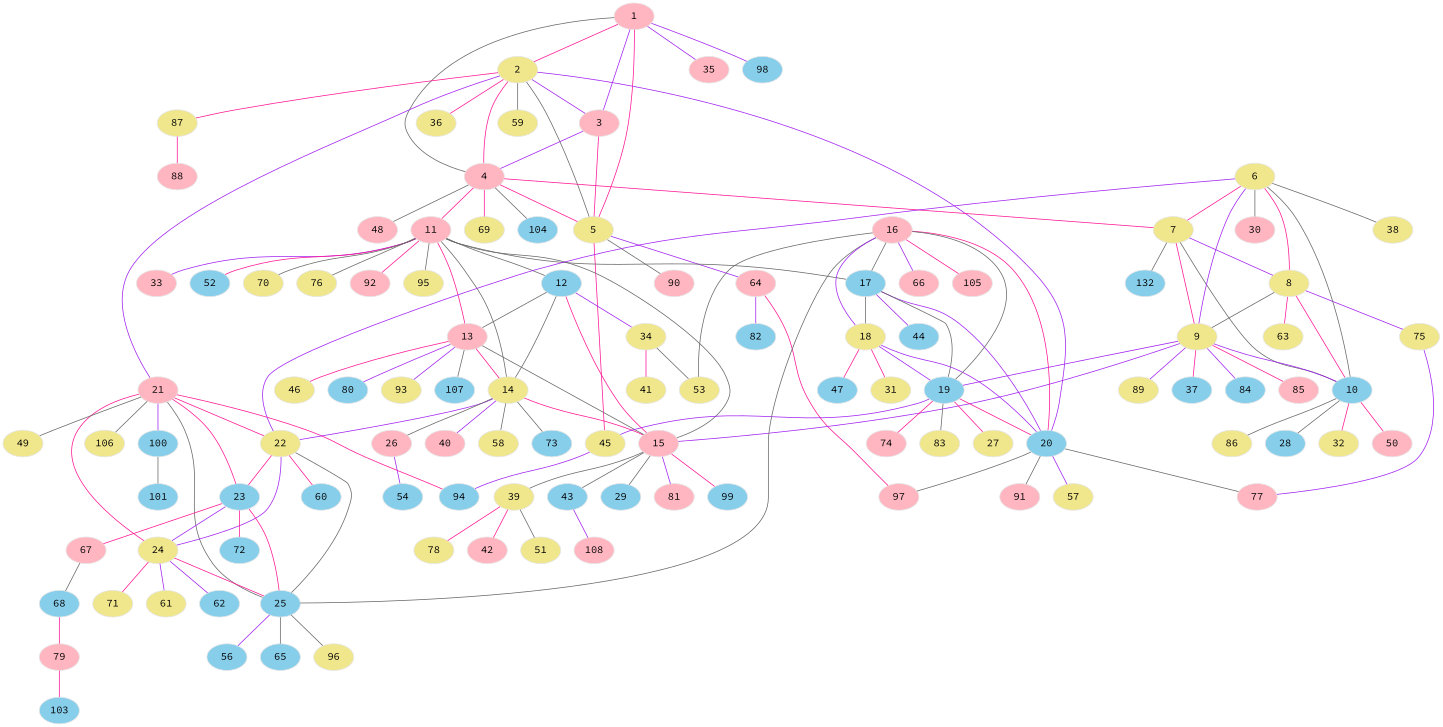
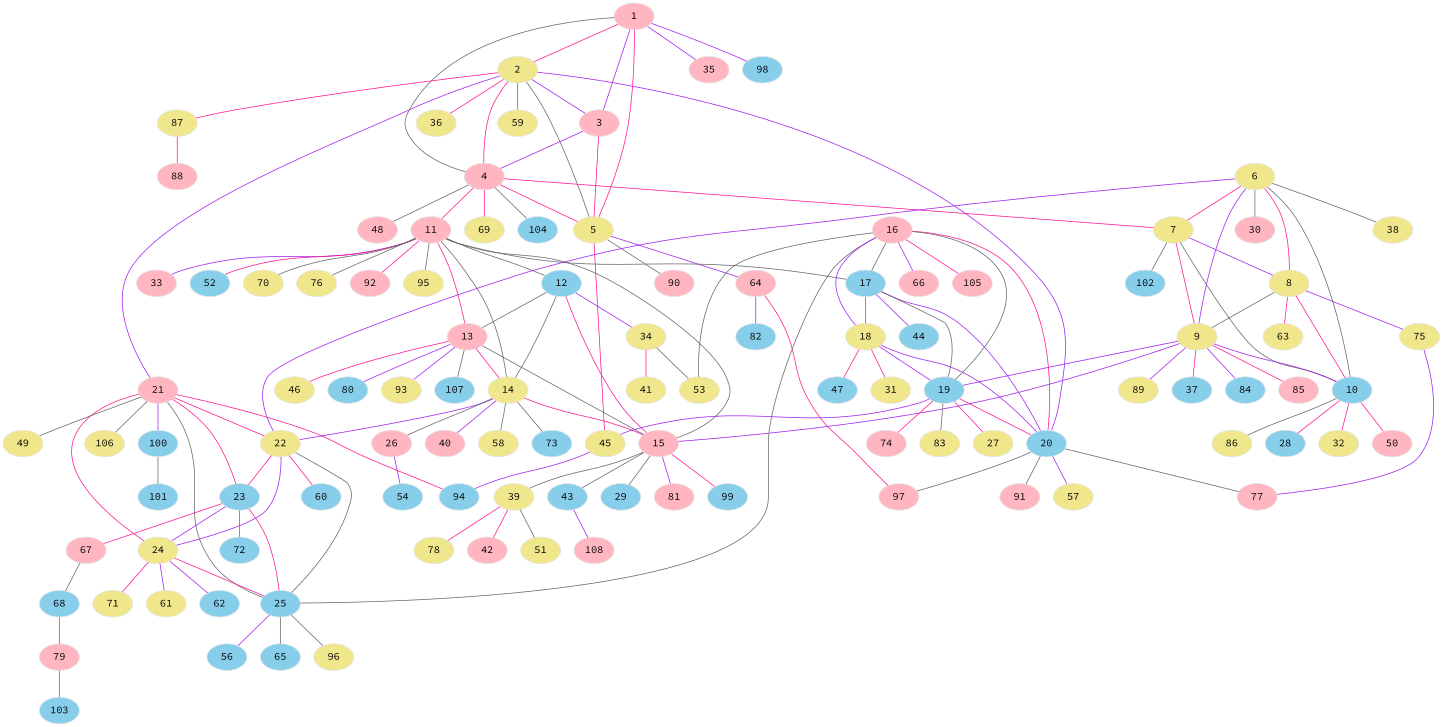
(1145, 283) -> (1145, 283)
(1319, 417) -> (1319, 417)
